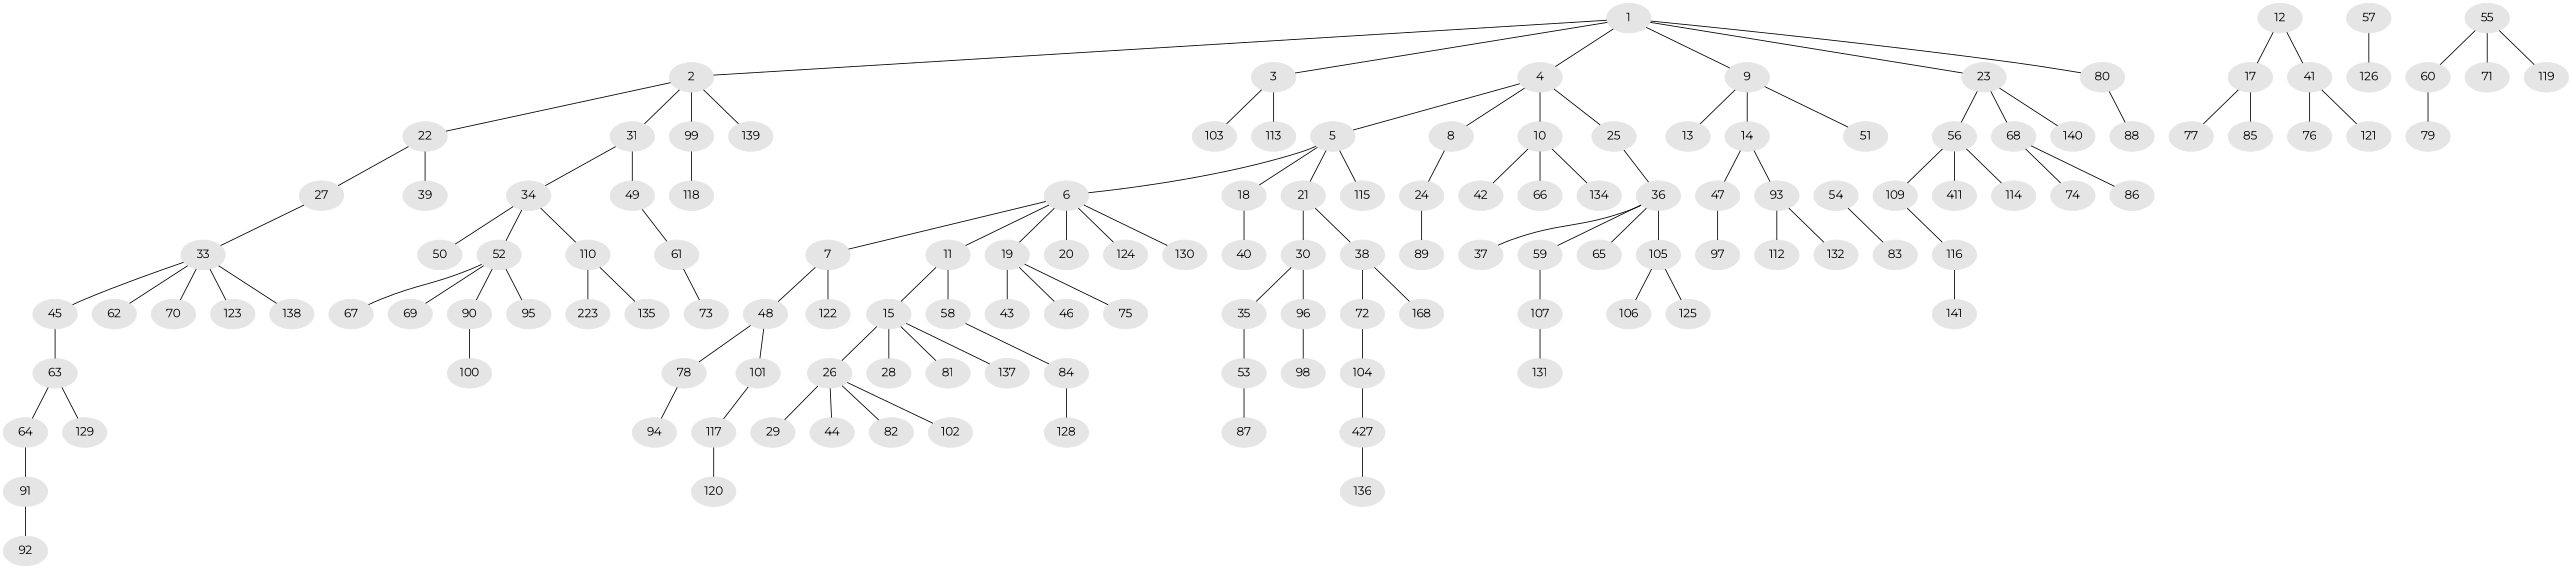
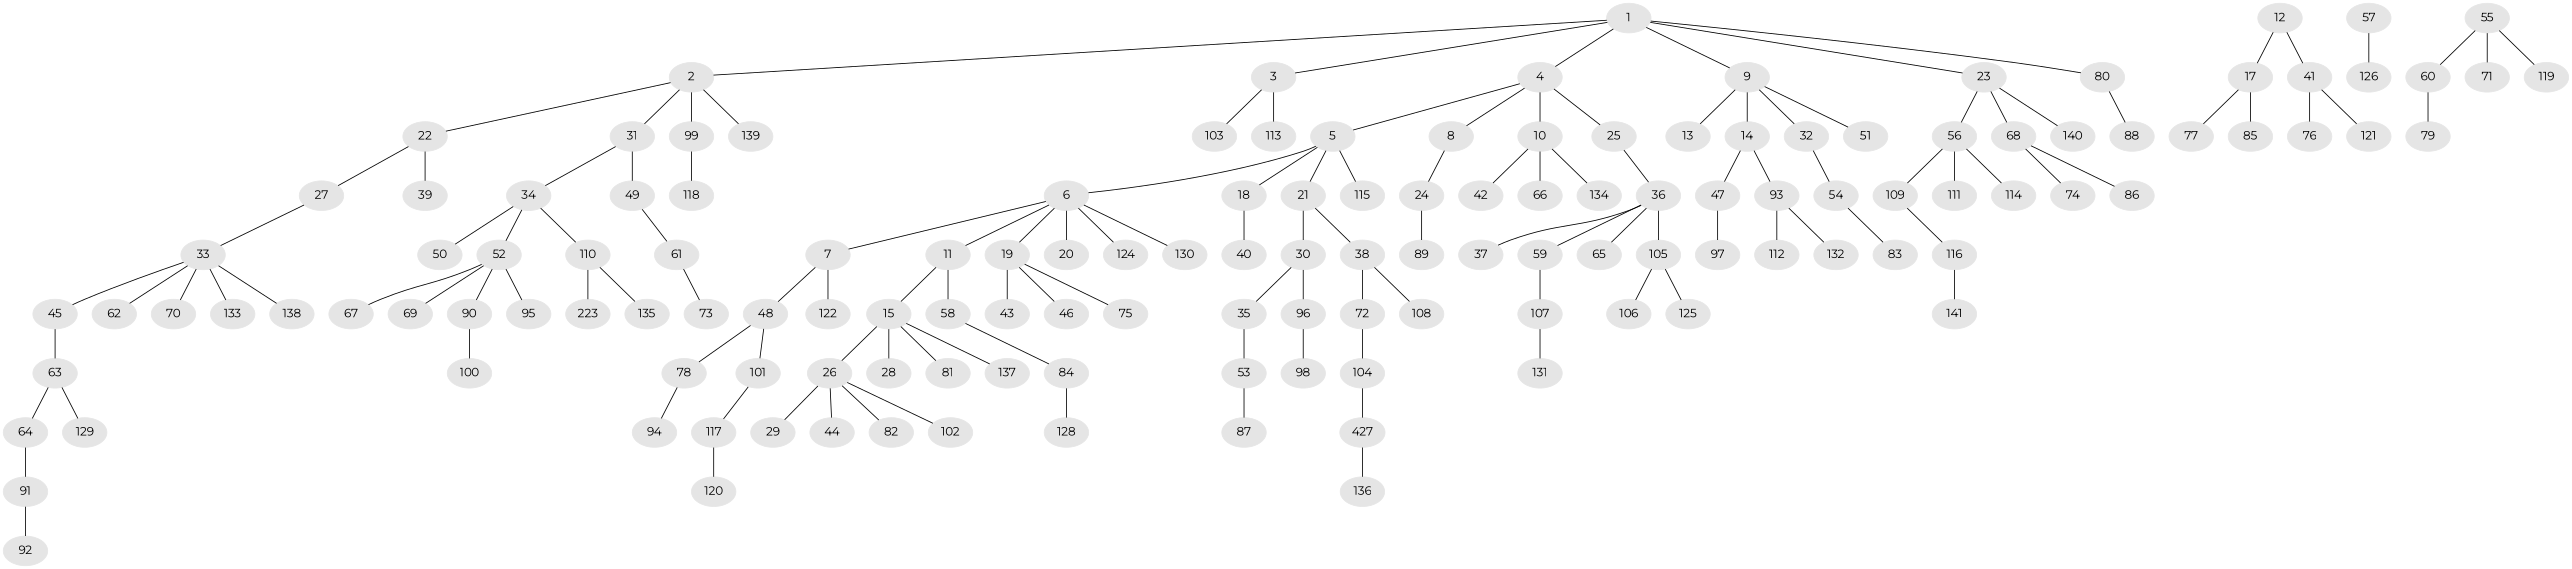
none -> (1806, 136)
(1954, 196) -> (1954, 196)
(233, 314) -> (233, 314)
(1422, 314) -> (1422, 314)
